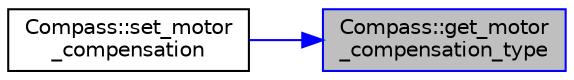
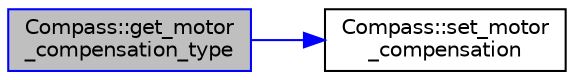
(276, 40) -> (277, 40)
